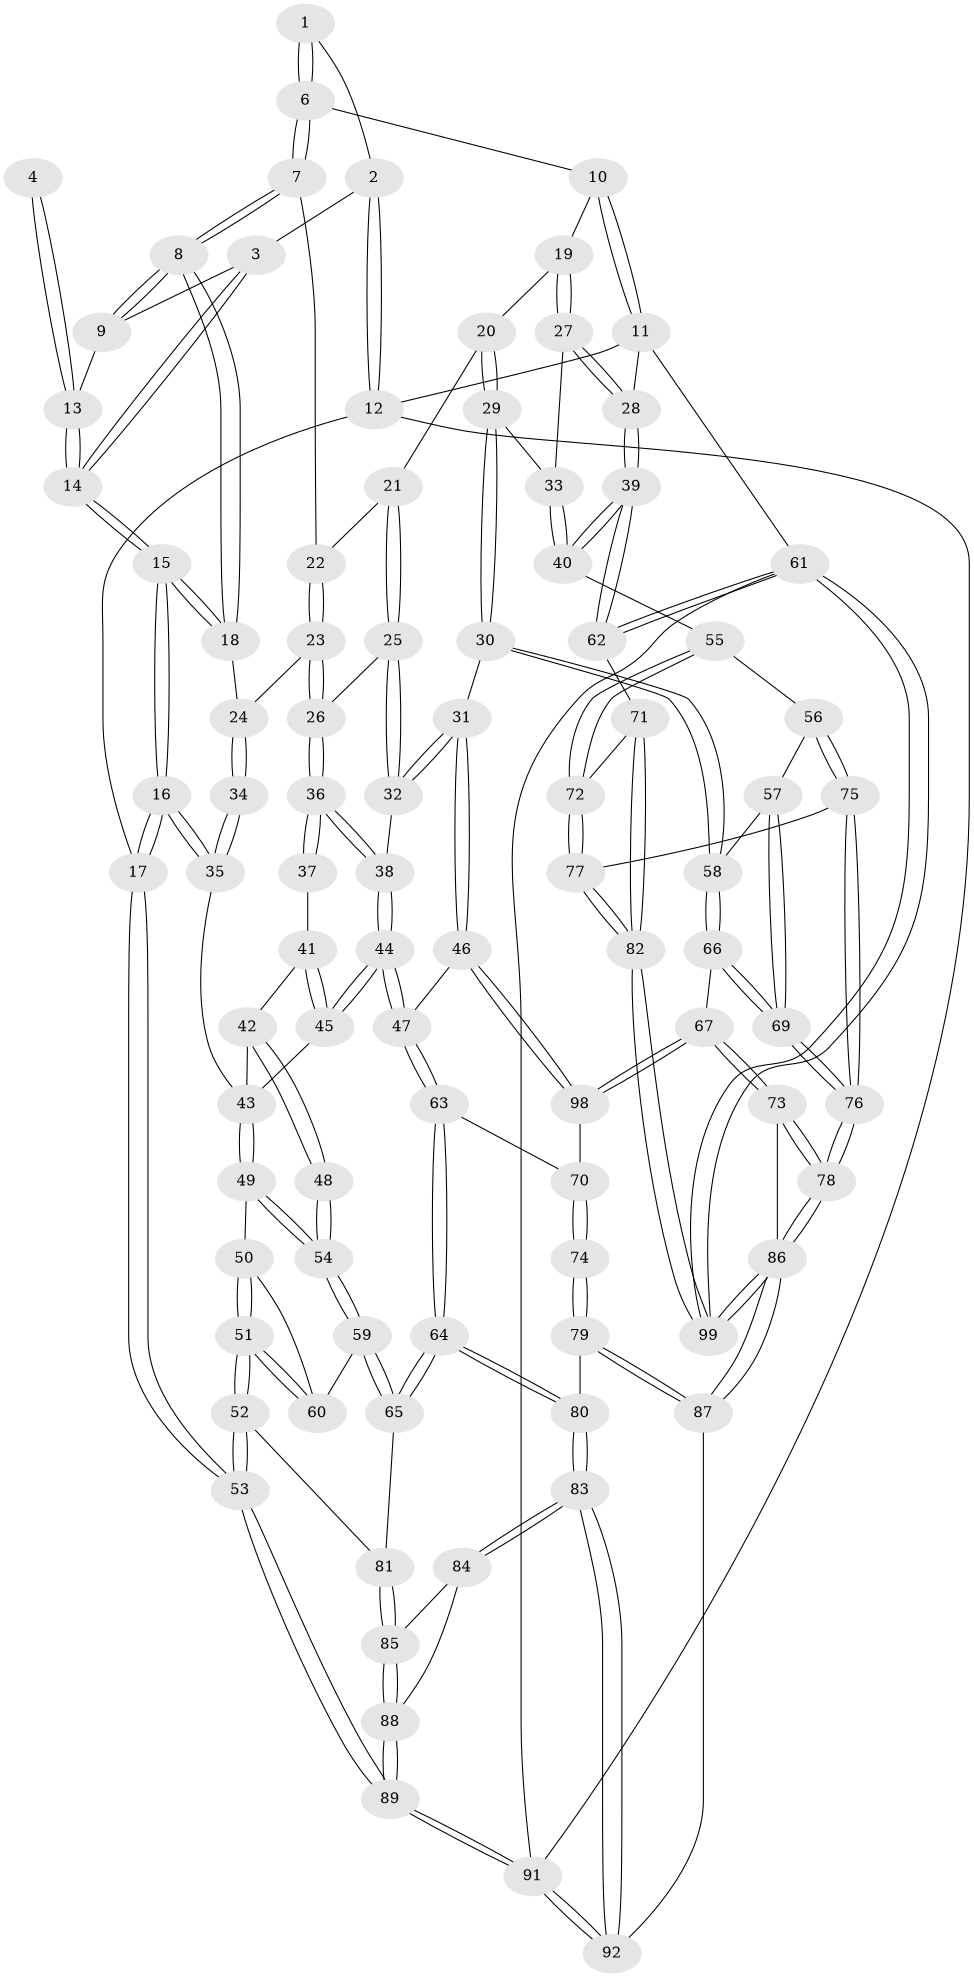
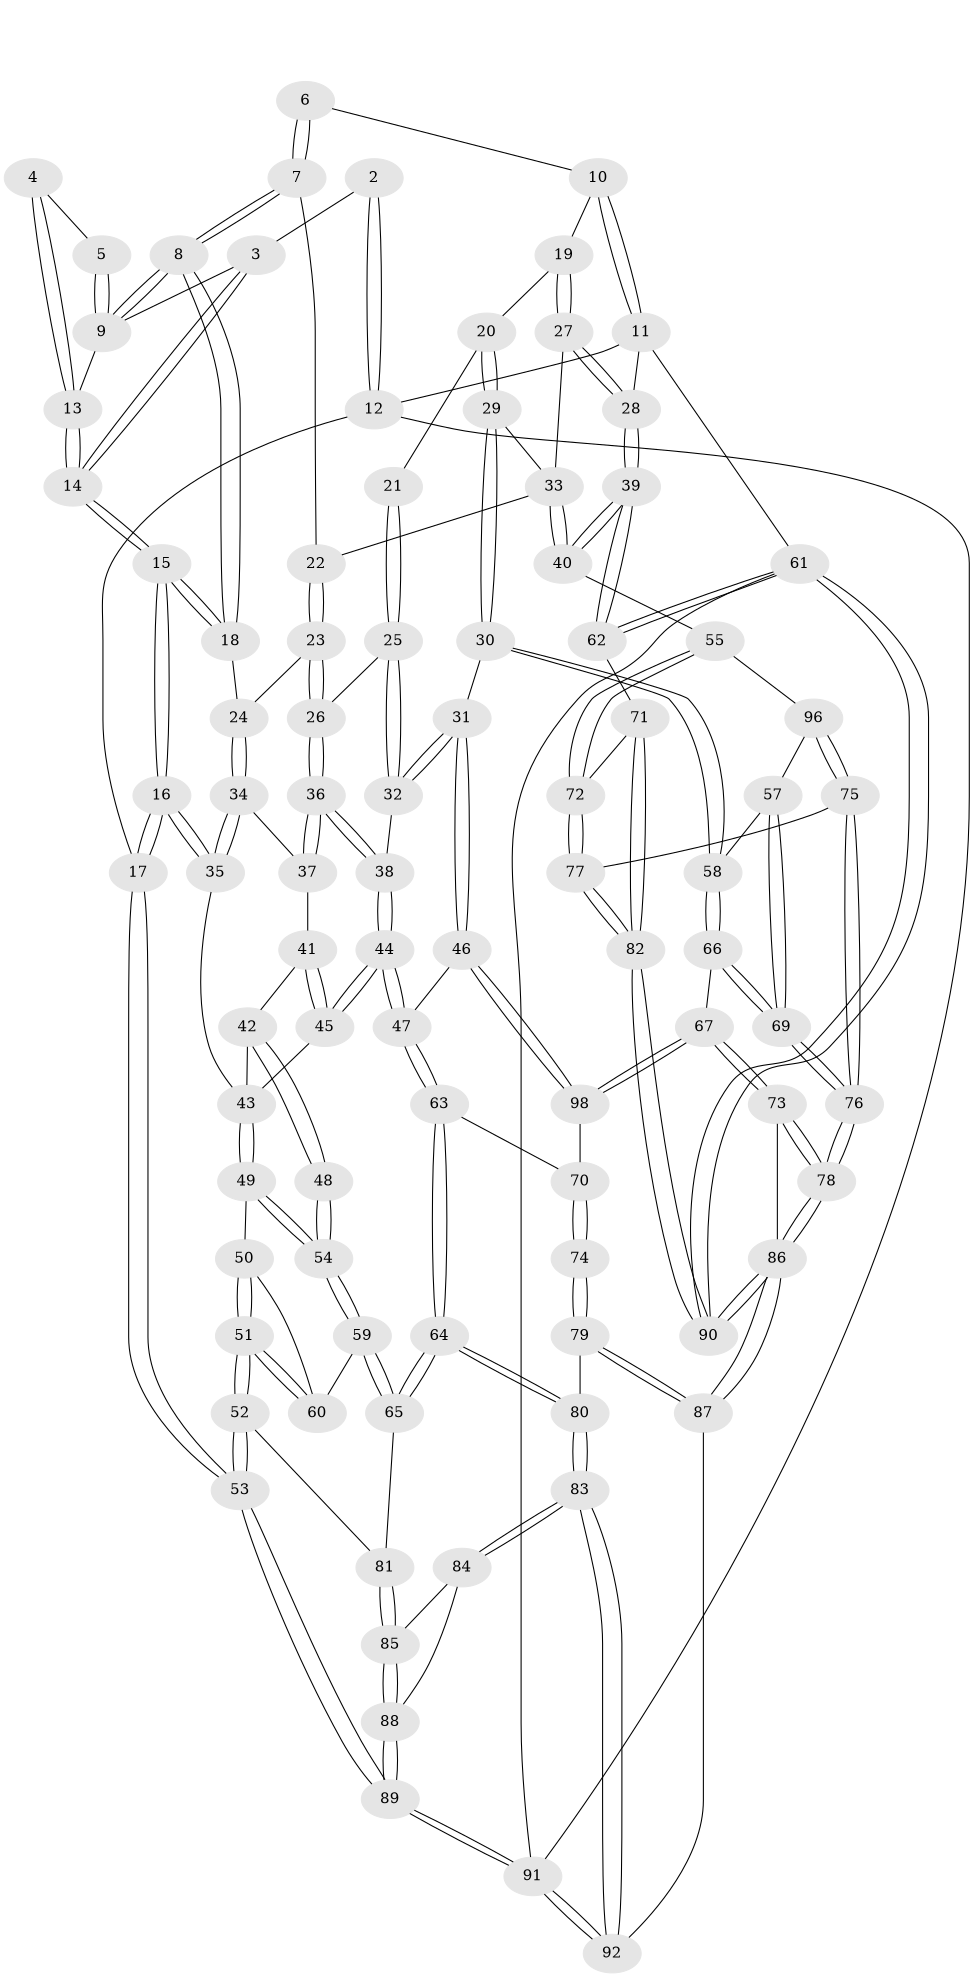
(306, 24) -> none
none -> (102, 255)
(355, 525) -> (435, 525)
(814, 718) -> (814, 718)
none -> (273, 834)
(709, 1336) -> (709, 1336)
